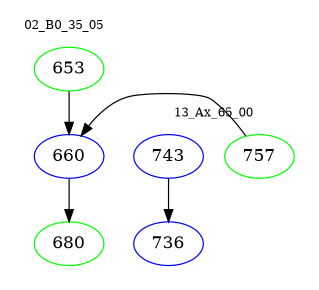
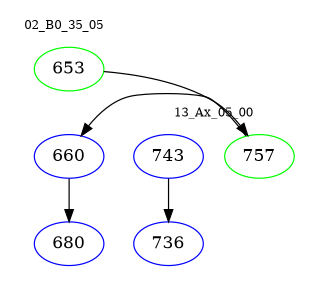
(69, 107) -> (178, 86)
(214, 113) -> (214, 113)
(69, 244) -> (69, 244)
